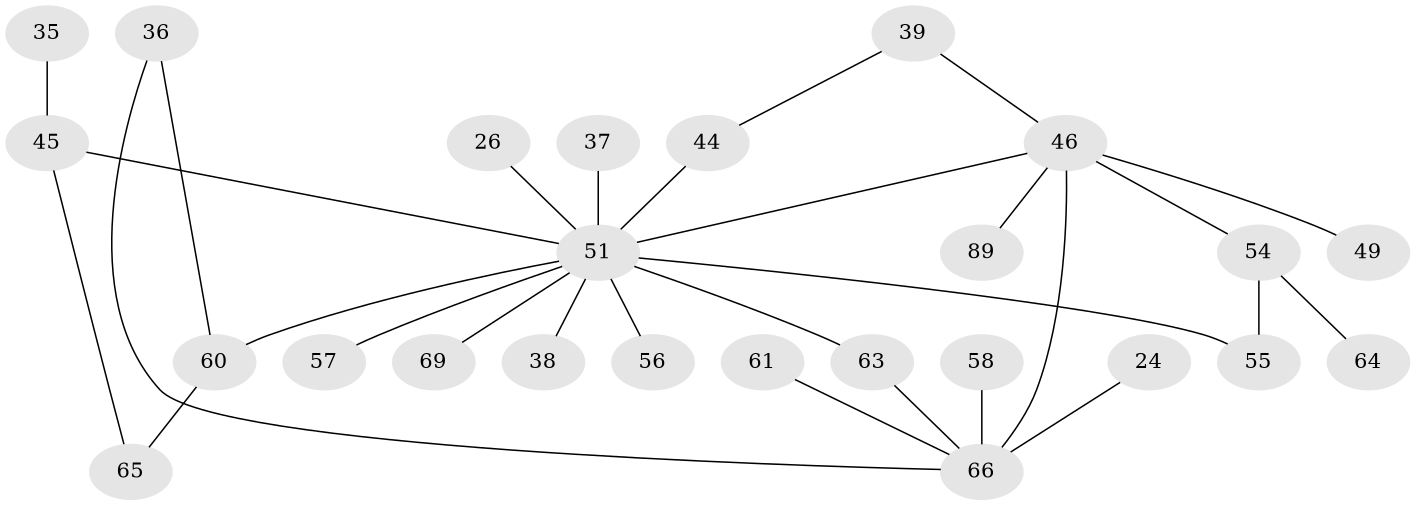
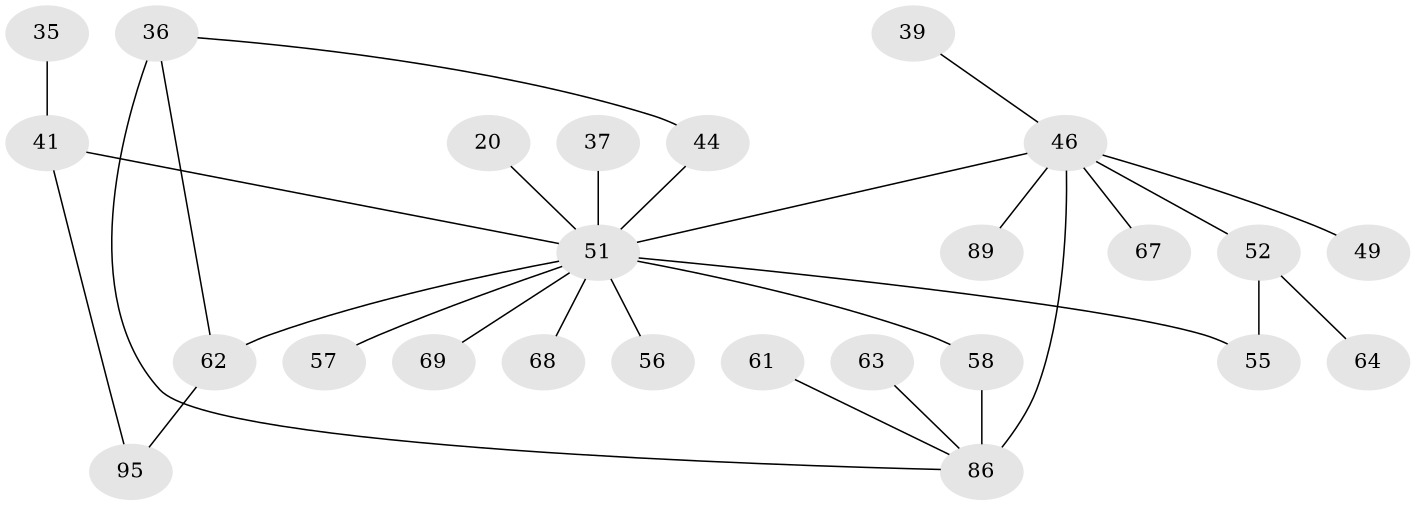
(810, 88) -> (440, 67)
(47, 143) -> (47, 143)
(489, 143) -> (489, 143)
none -> (1149, 253)
(1259, 253) -> (1259, 253)
(738, 304) -> (796, 296)
(215, 362) -> (215, 362)
(543, 362) -> (543, 362)
(1149, 362) -> none
(131, 472) -> (131, 472)
(982, 472) -> (982, 472)
